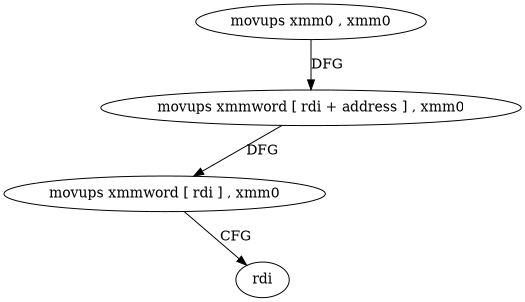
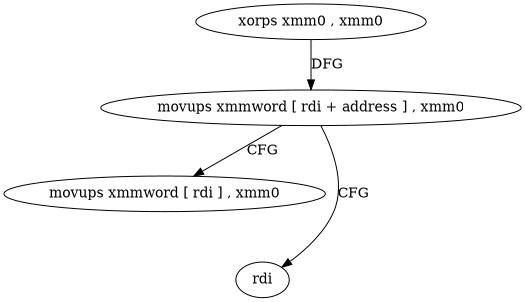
(311, 22) -> (311, 22)
(263, 151) -> (263, 151)
(212, 235) -> (337, 201)
